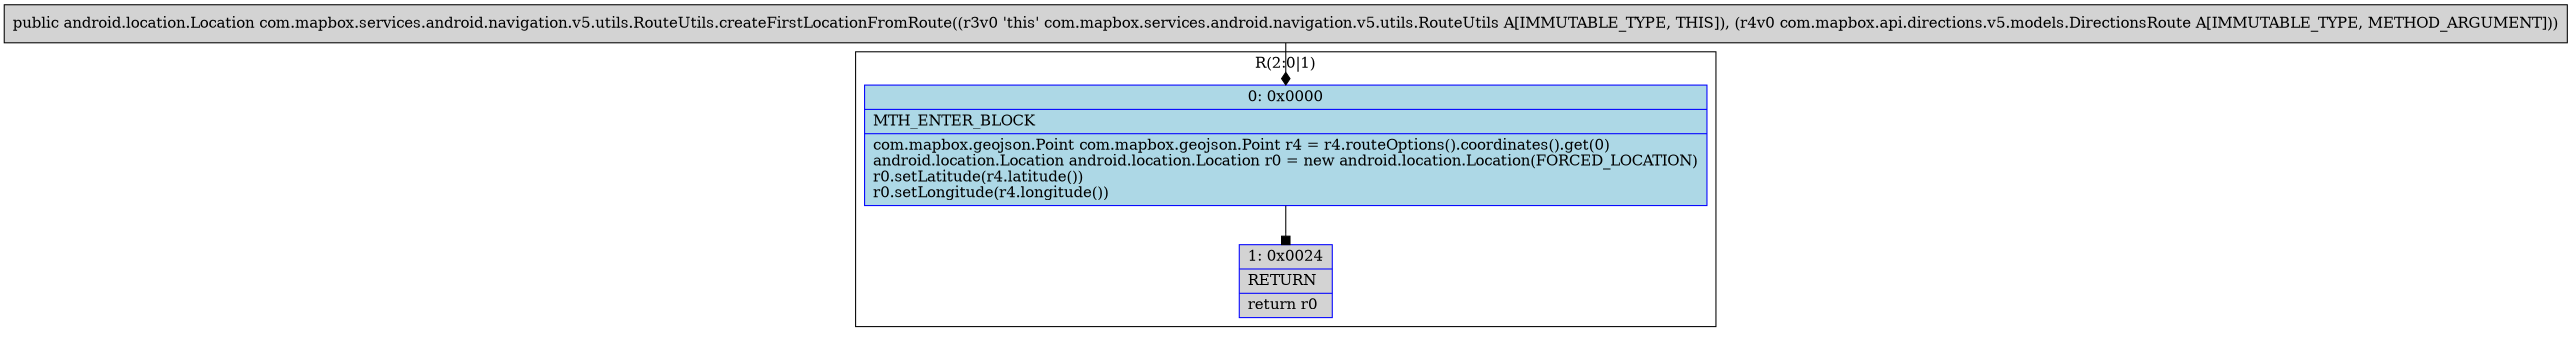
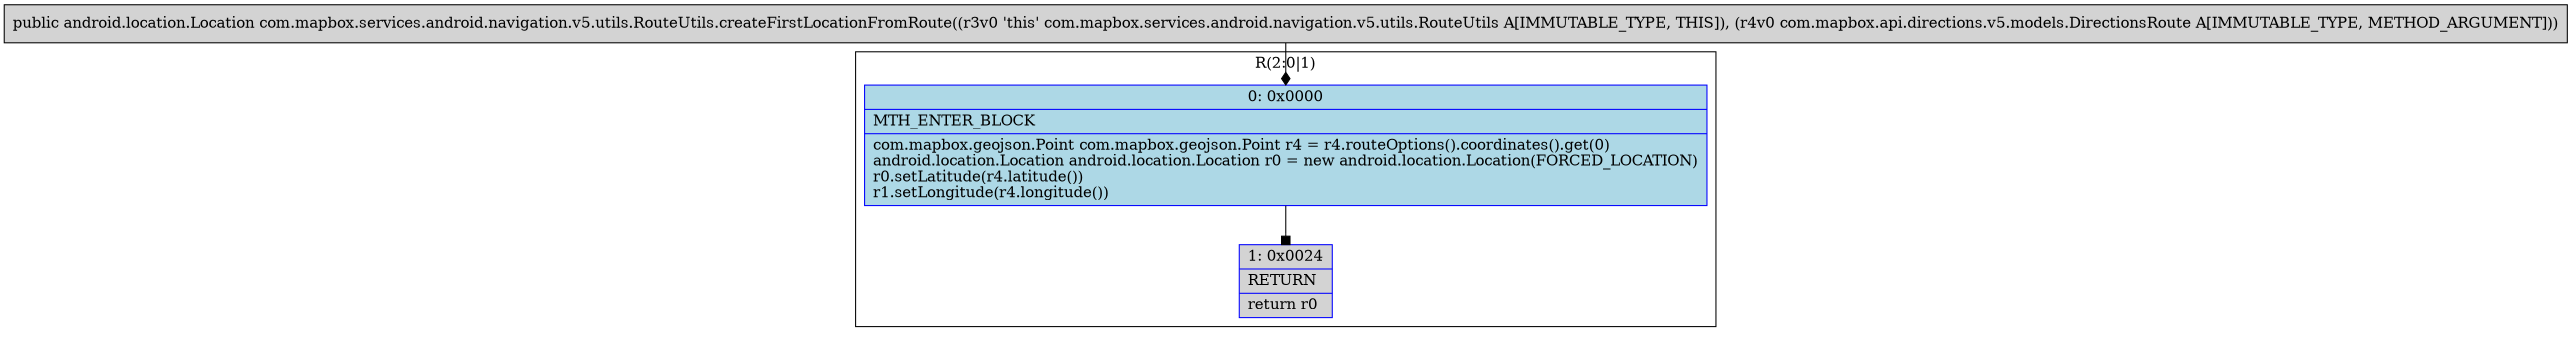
(991, 193) -> (991, 193)
